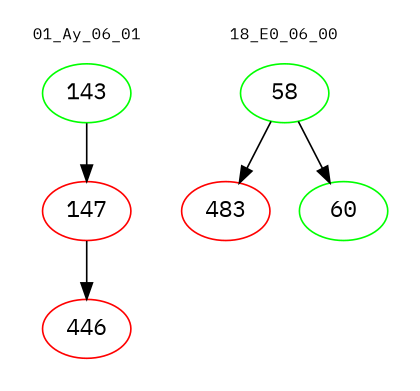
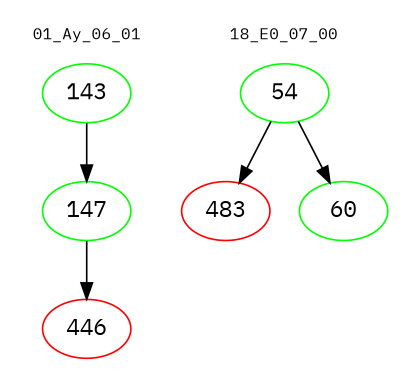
(285, 35) -> (285, 35)
(285, 93) -> (285, 93)
(87, 211) -> (87, 211)
